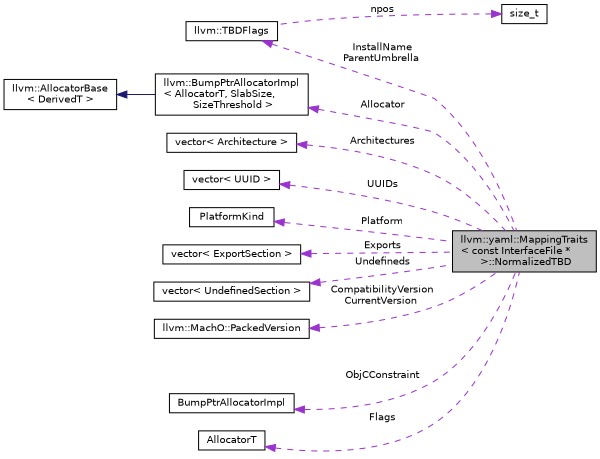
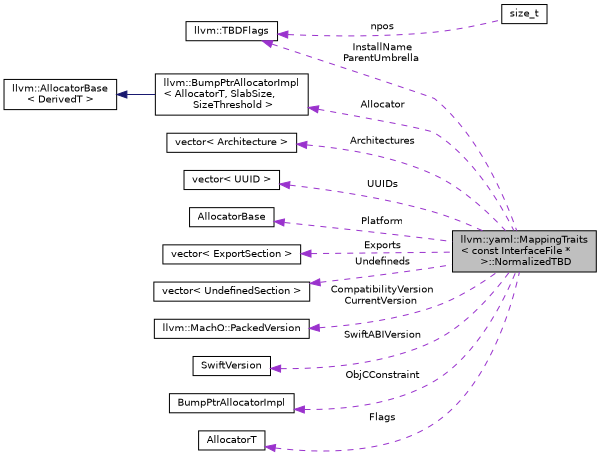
(384, 16) -> (395, 35)
(232, 217) -> (232, 217)
none -> (232, 366)
